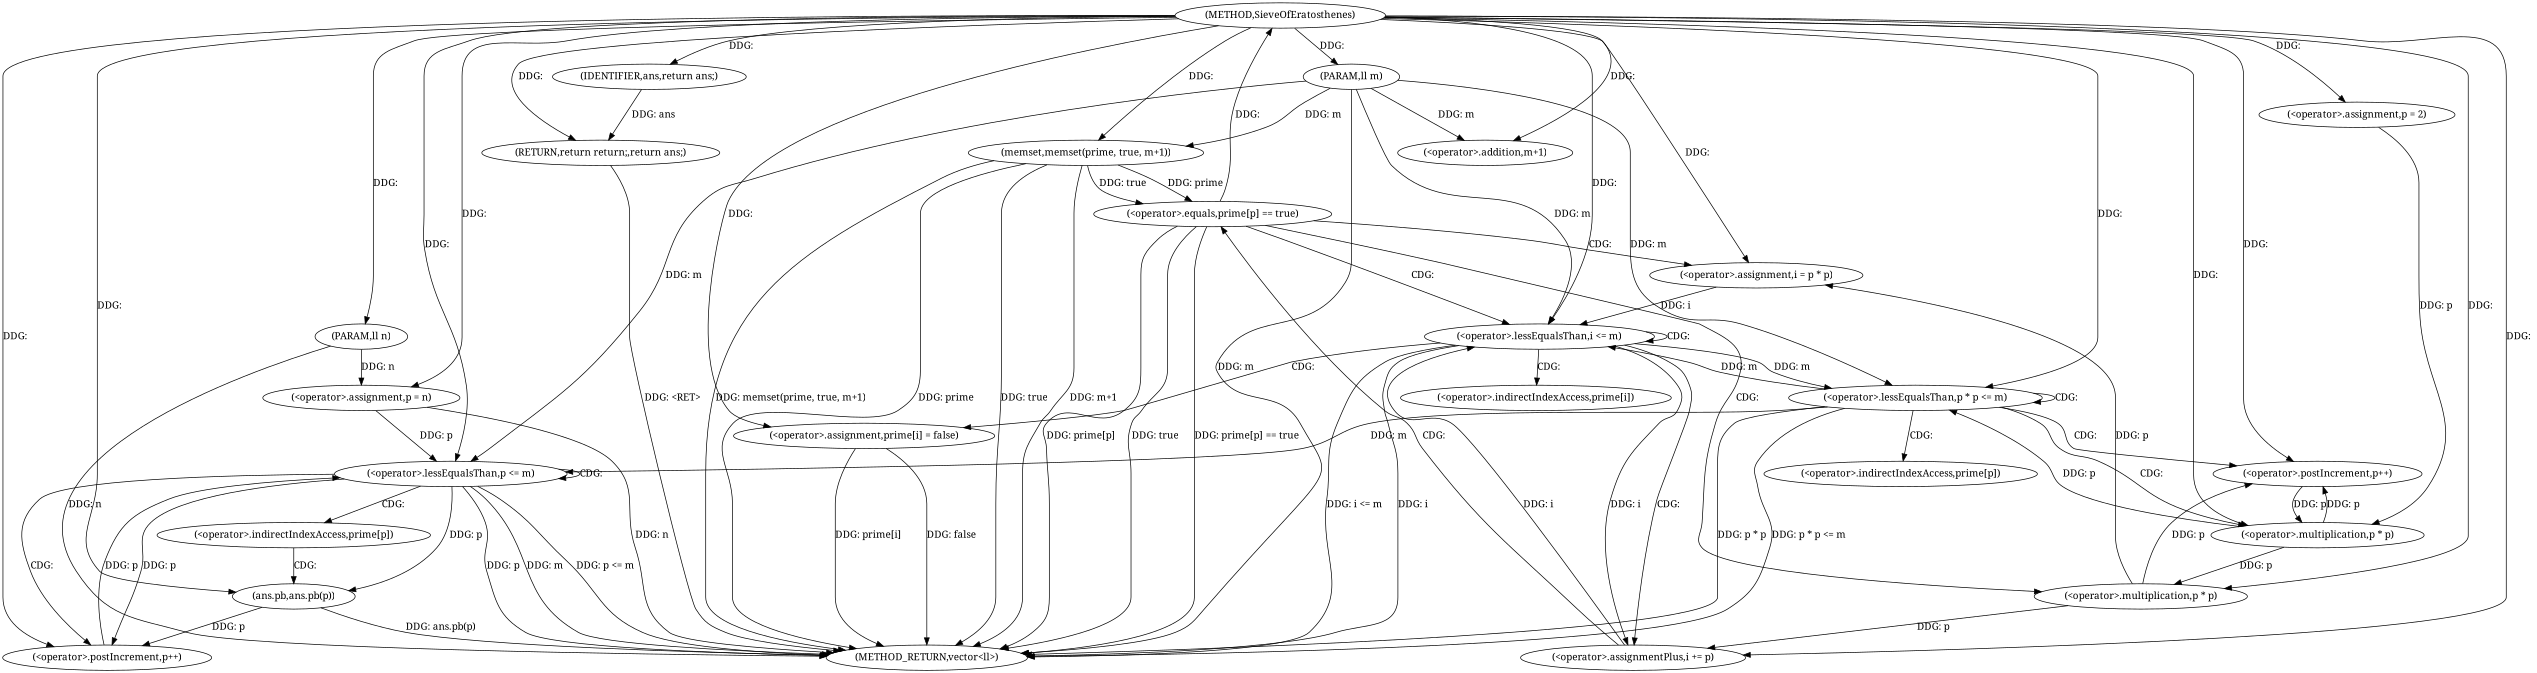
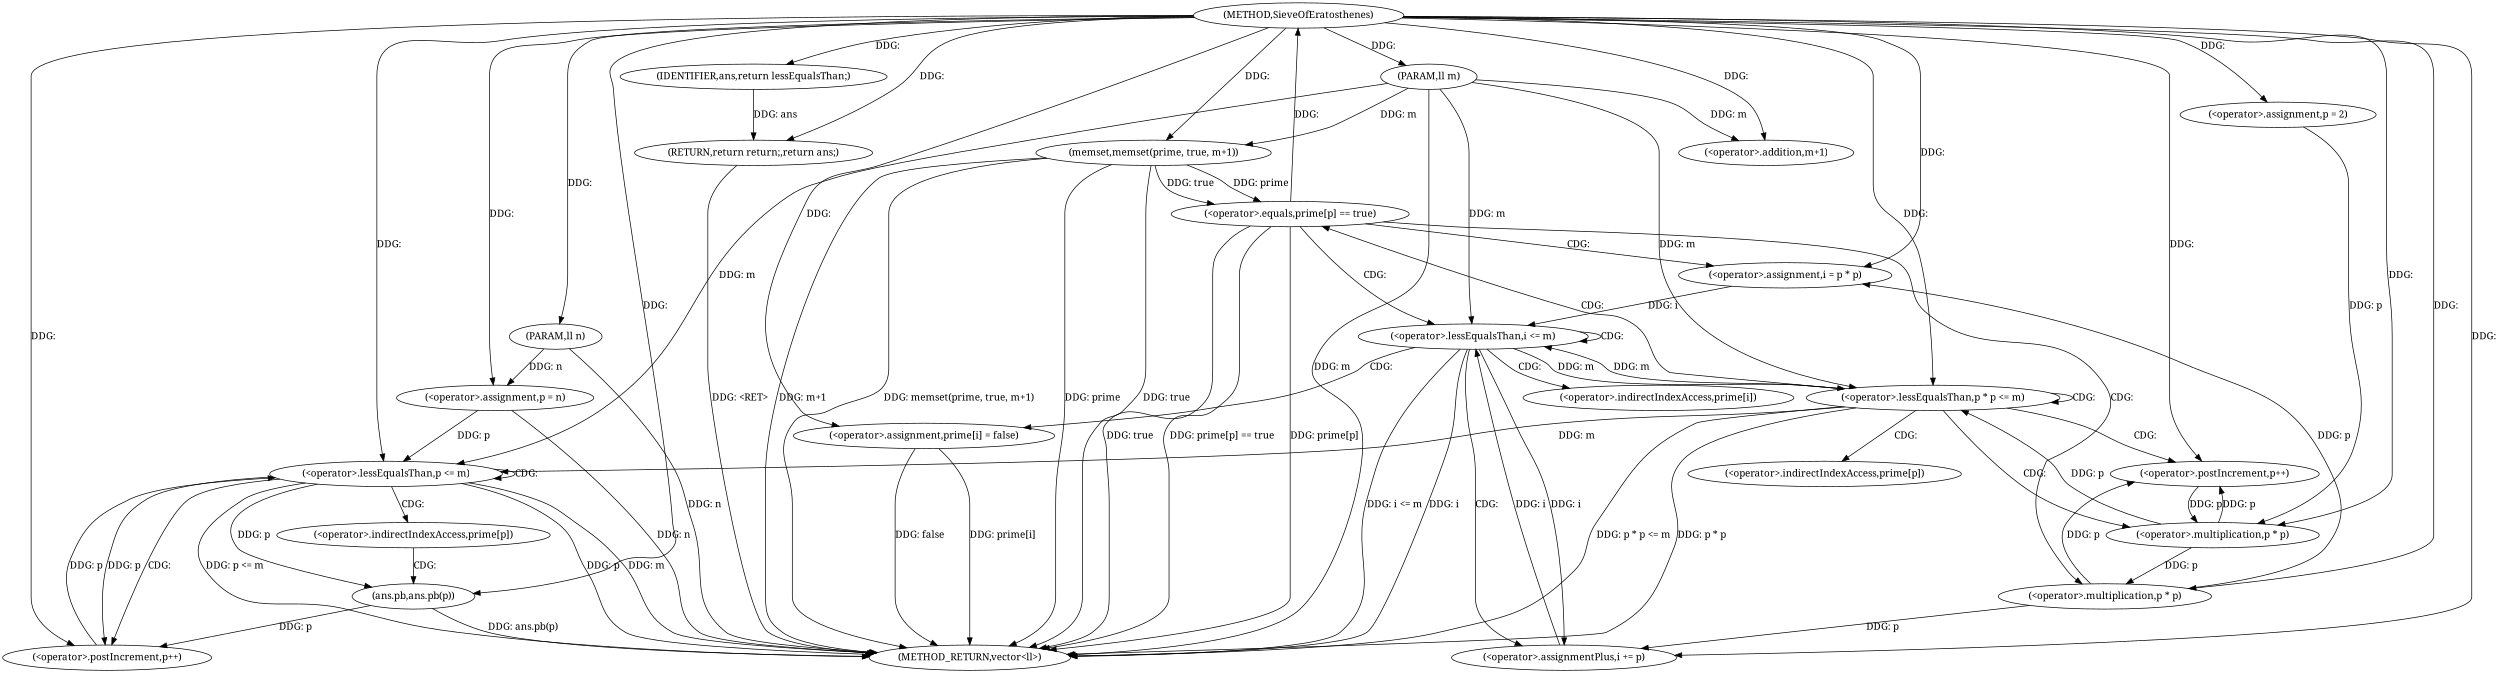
(1592, 76) -> none
(649, 77) -> (754, 77)
(1418, 441) -> (1607, 315)
